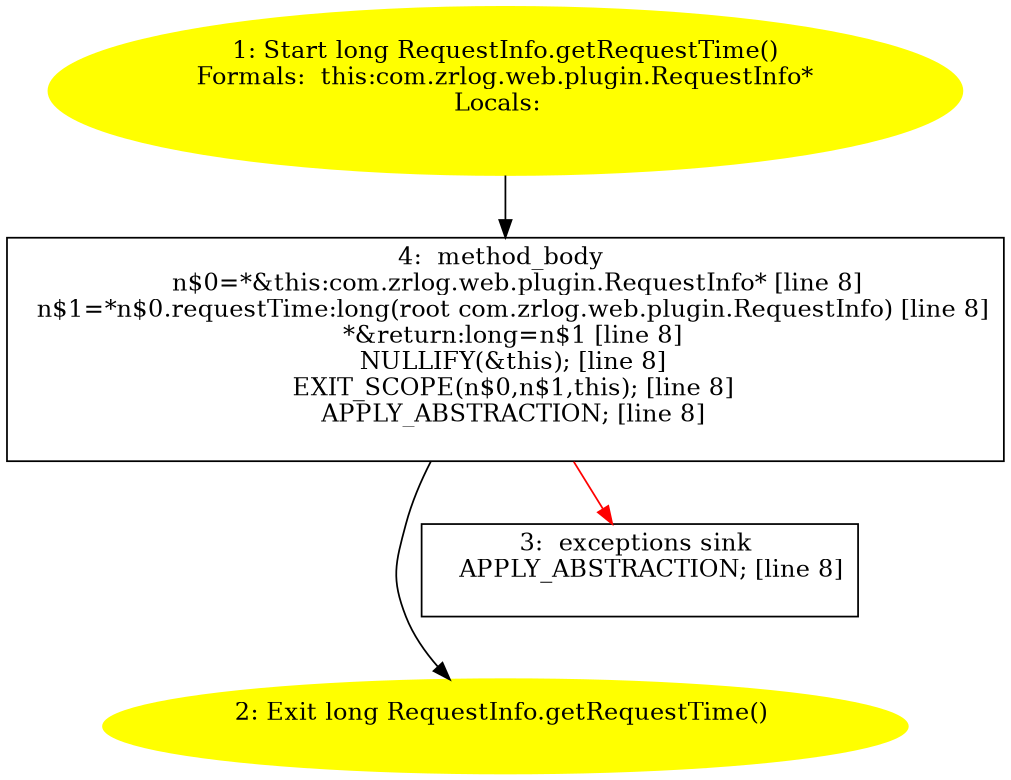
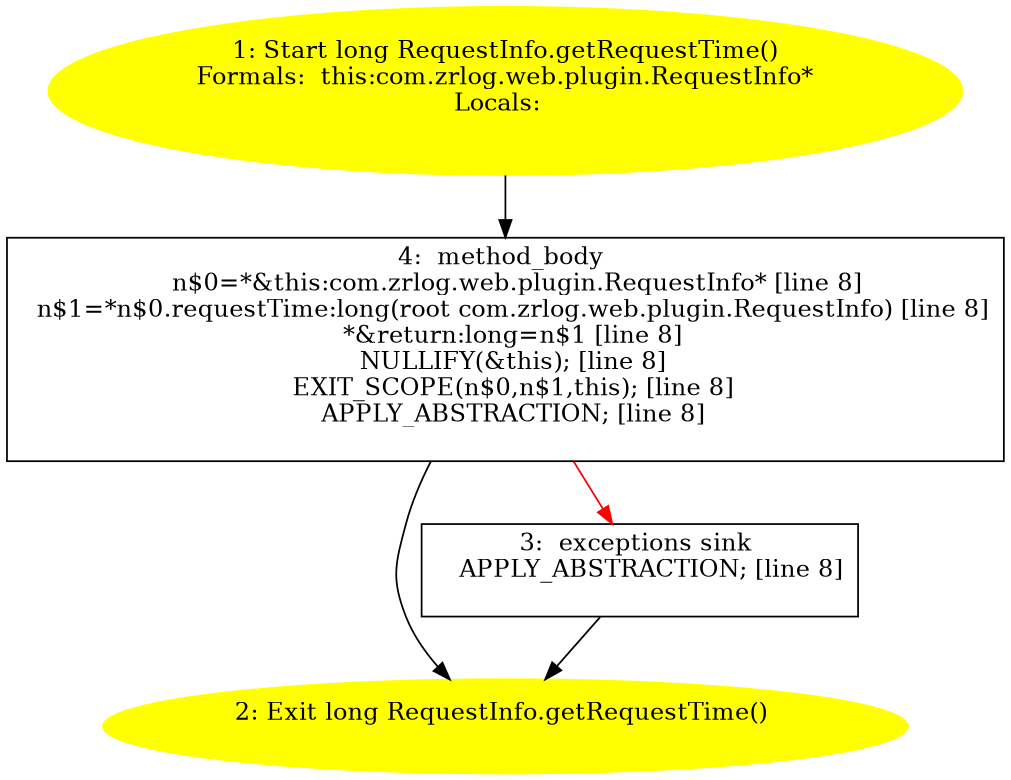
none -> (579, 642)
